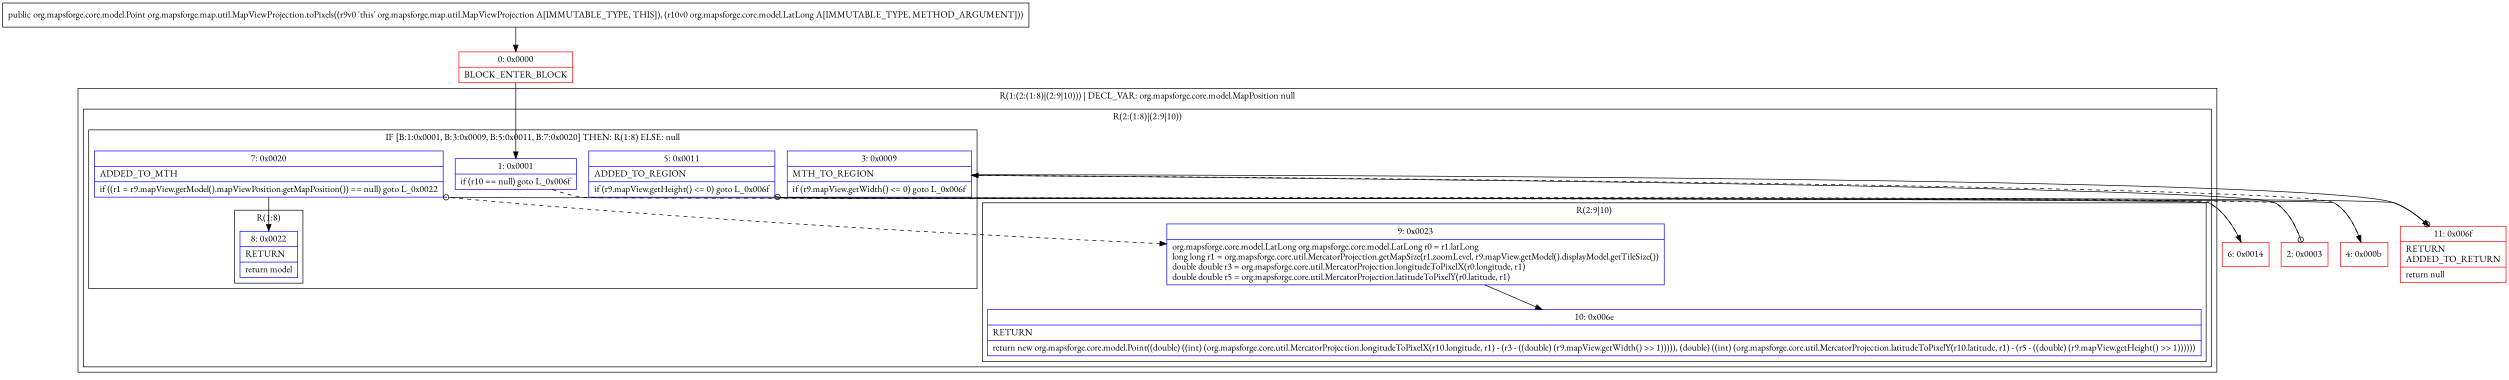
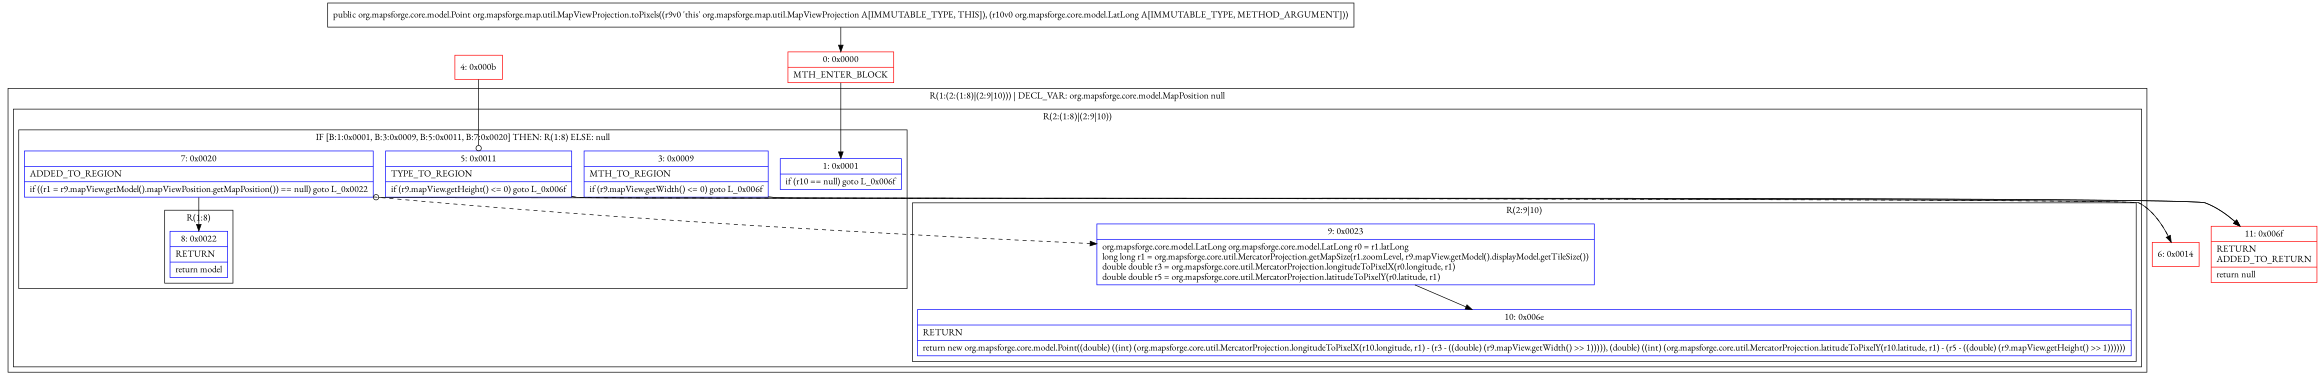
(516, 75) -> (841, 75)
(139, 174) -> (76, 174)
(640, 174) -> (432, 174)
(1674, 182) -> none
(1603, 198) -> (1406, 198)
(2305, 254) -> none
